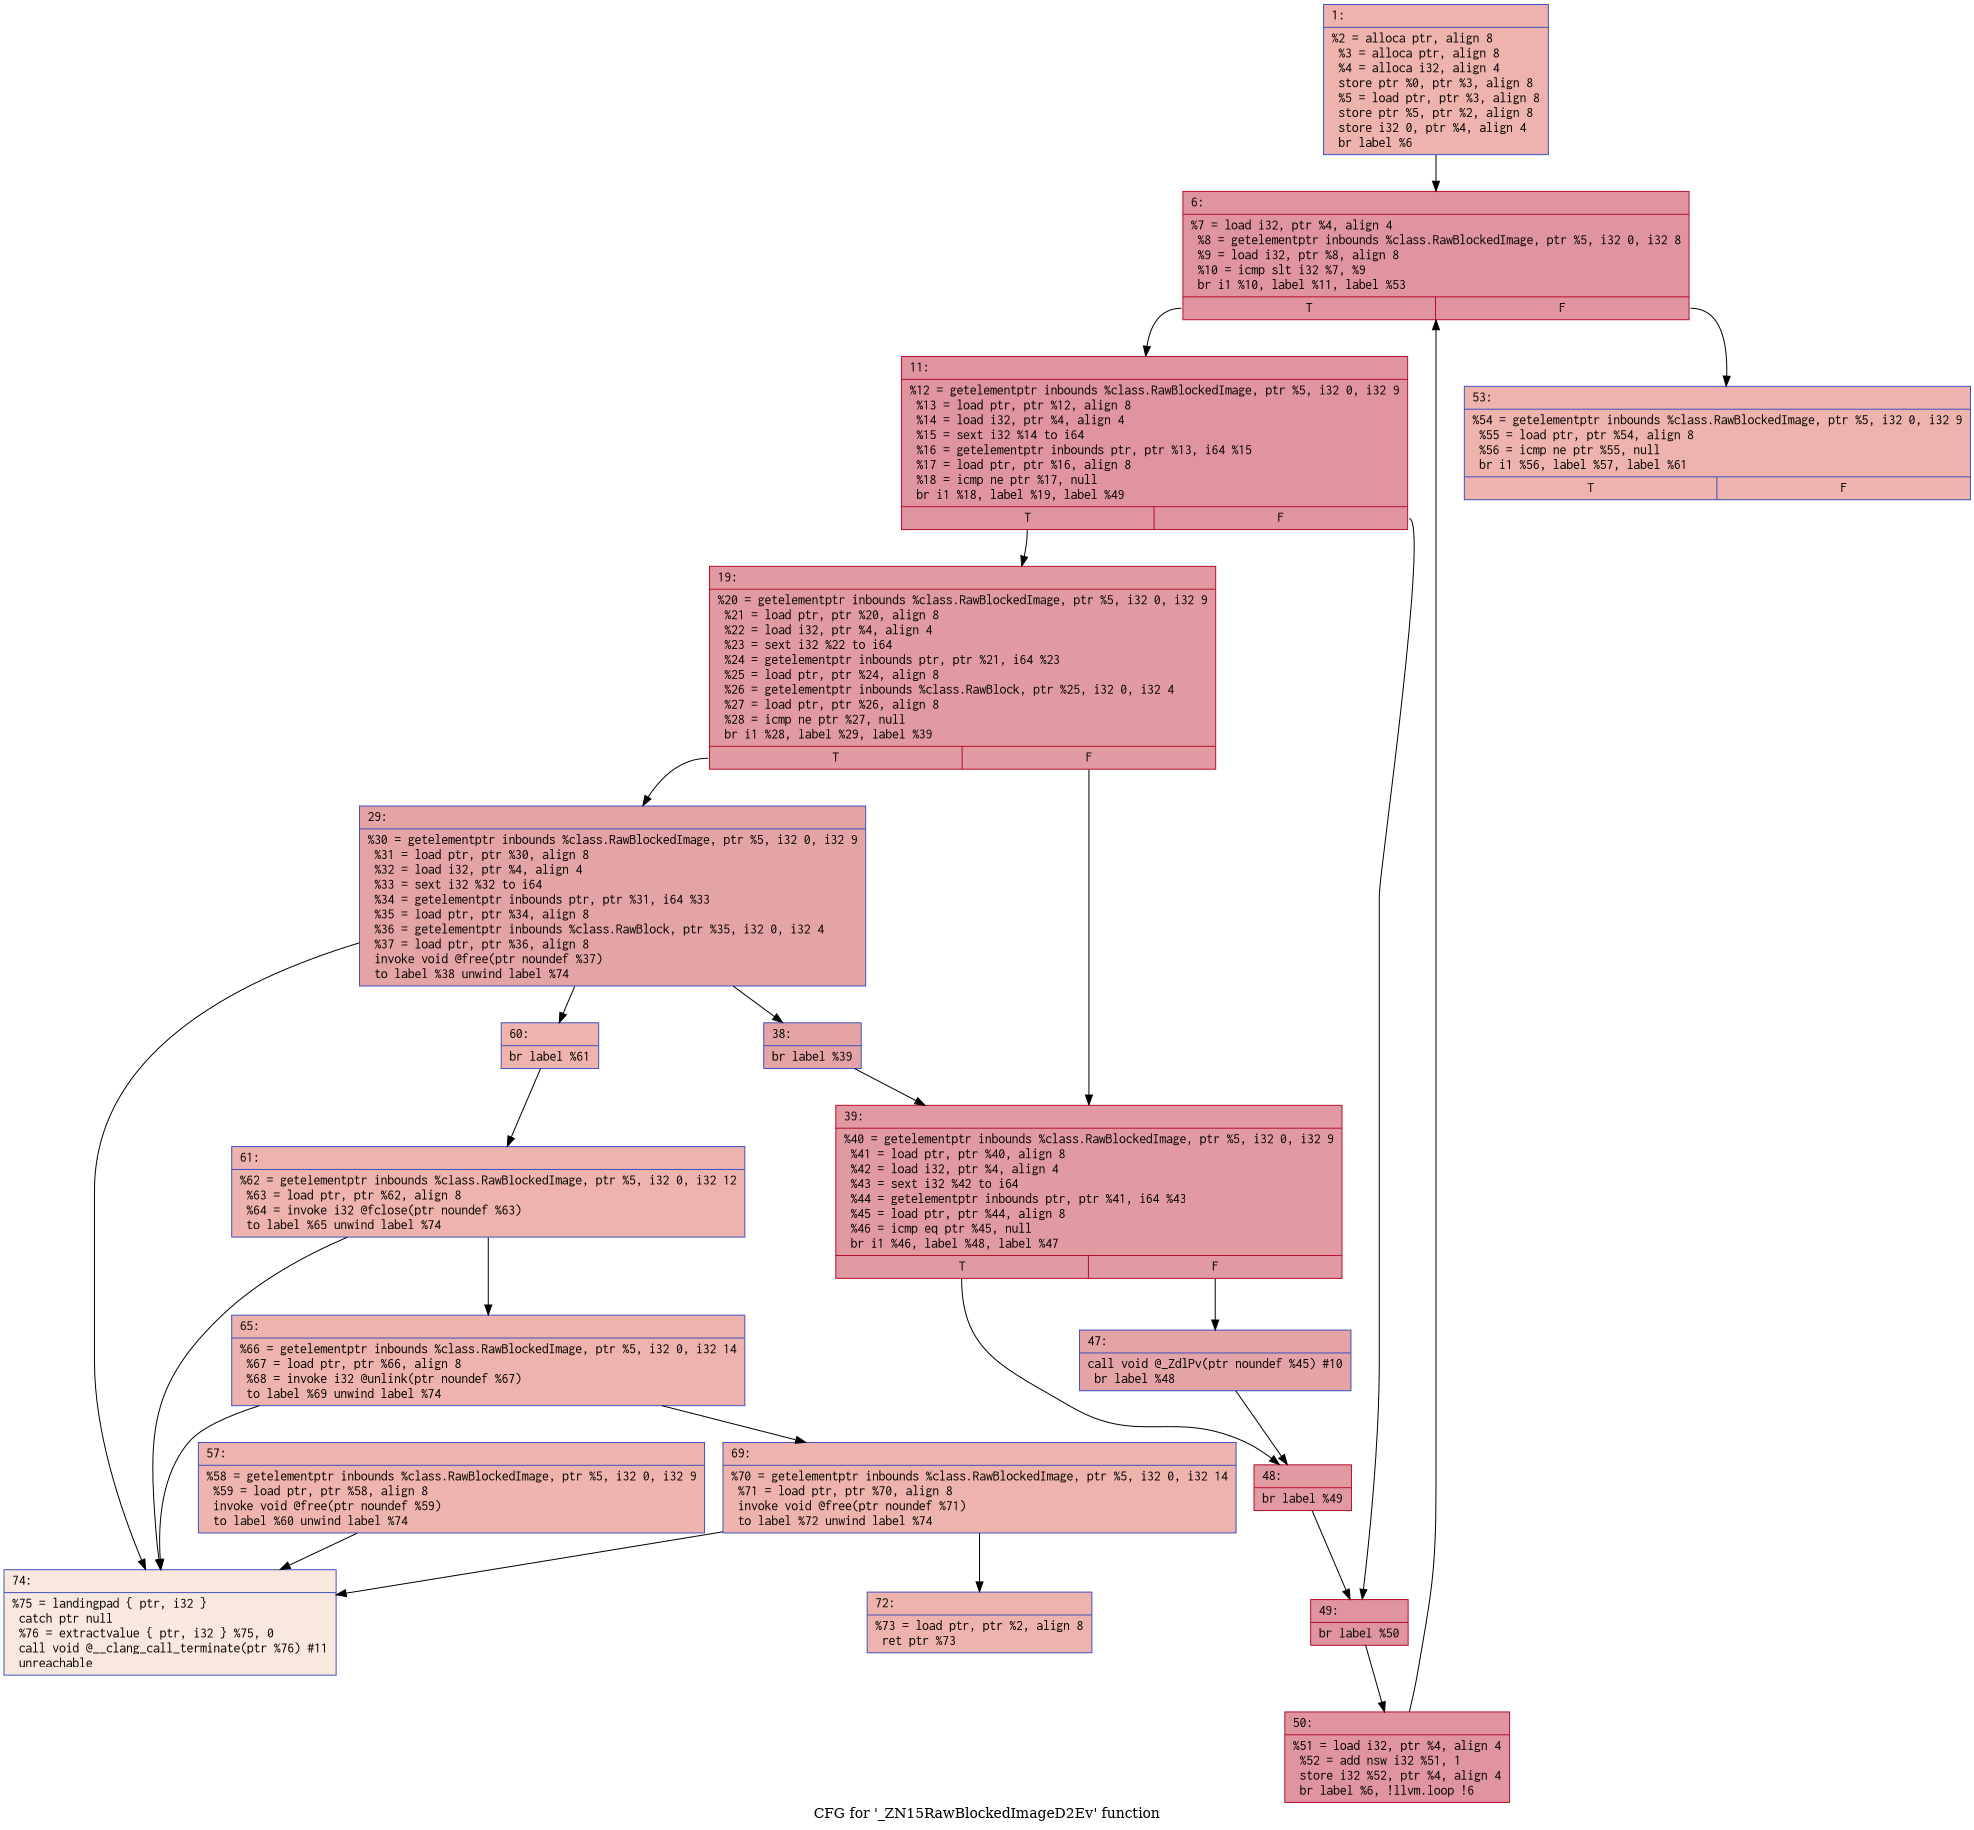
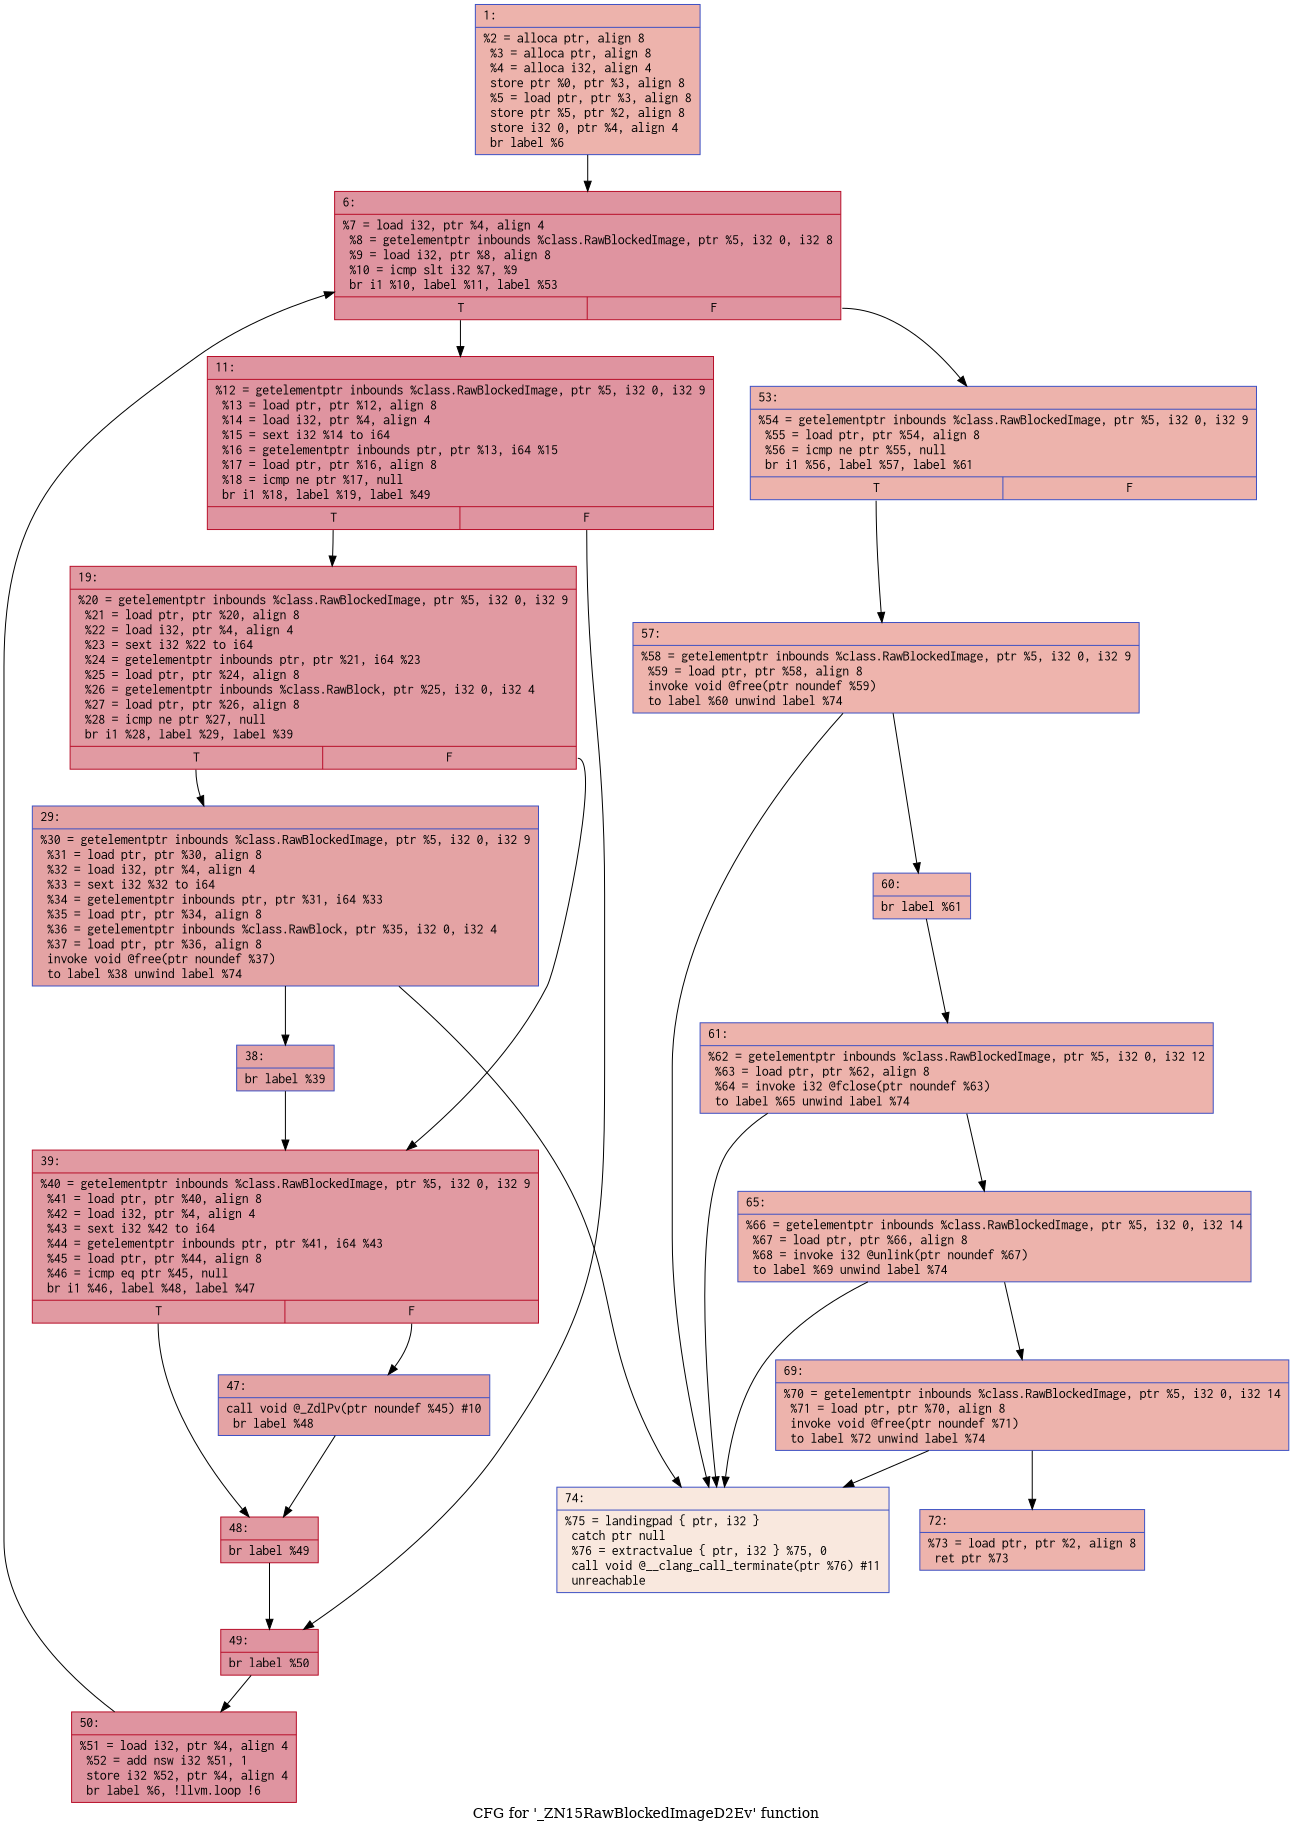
none -> (878, 557)
(569, 1000) -> (905, 788)
